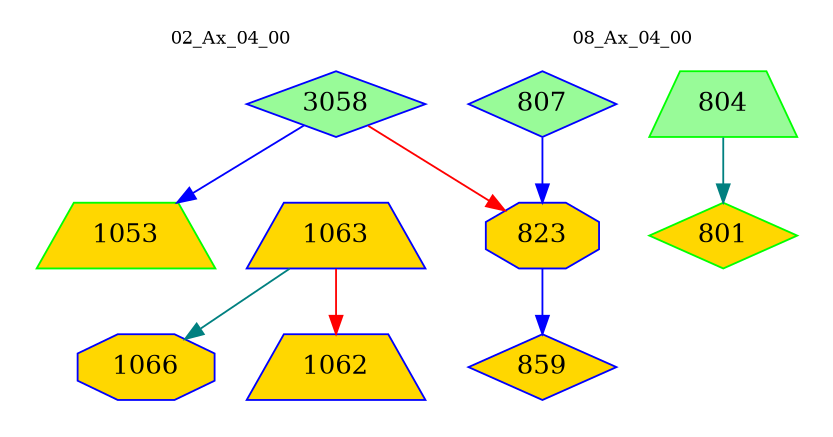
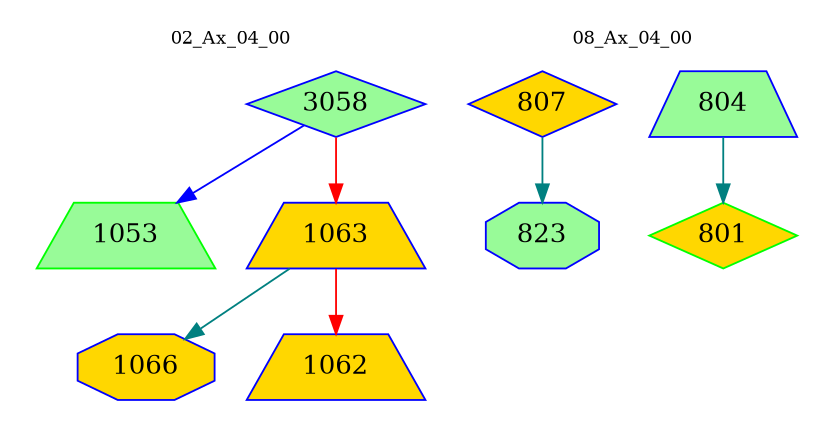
(542, 104) -> (542, 104)
(723, 104) -> (723, 104)
(542, 161) -> (542, 161)
(429, 163) -> (336, 161)
(126, 236) -> (126, 236)
(542, 236) -> (542, 236)
(542, 367) -> none
